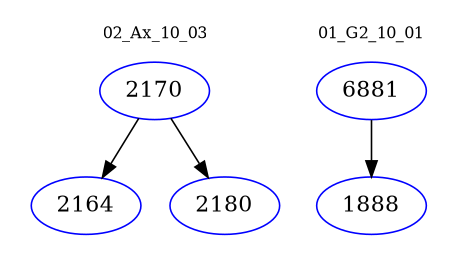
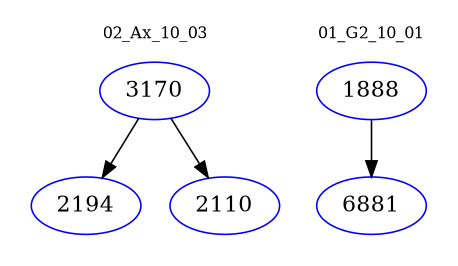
(155, 91) -> (155, 91)
(372, 140) -> (372, 140)
(86, 206) -> (86, 206)
(225, 206) -> (225, 206)
